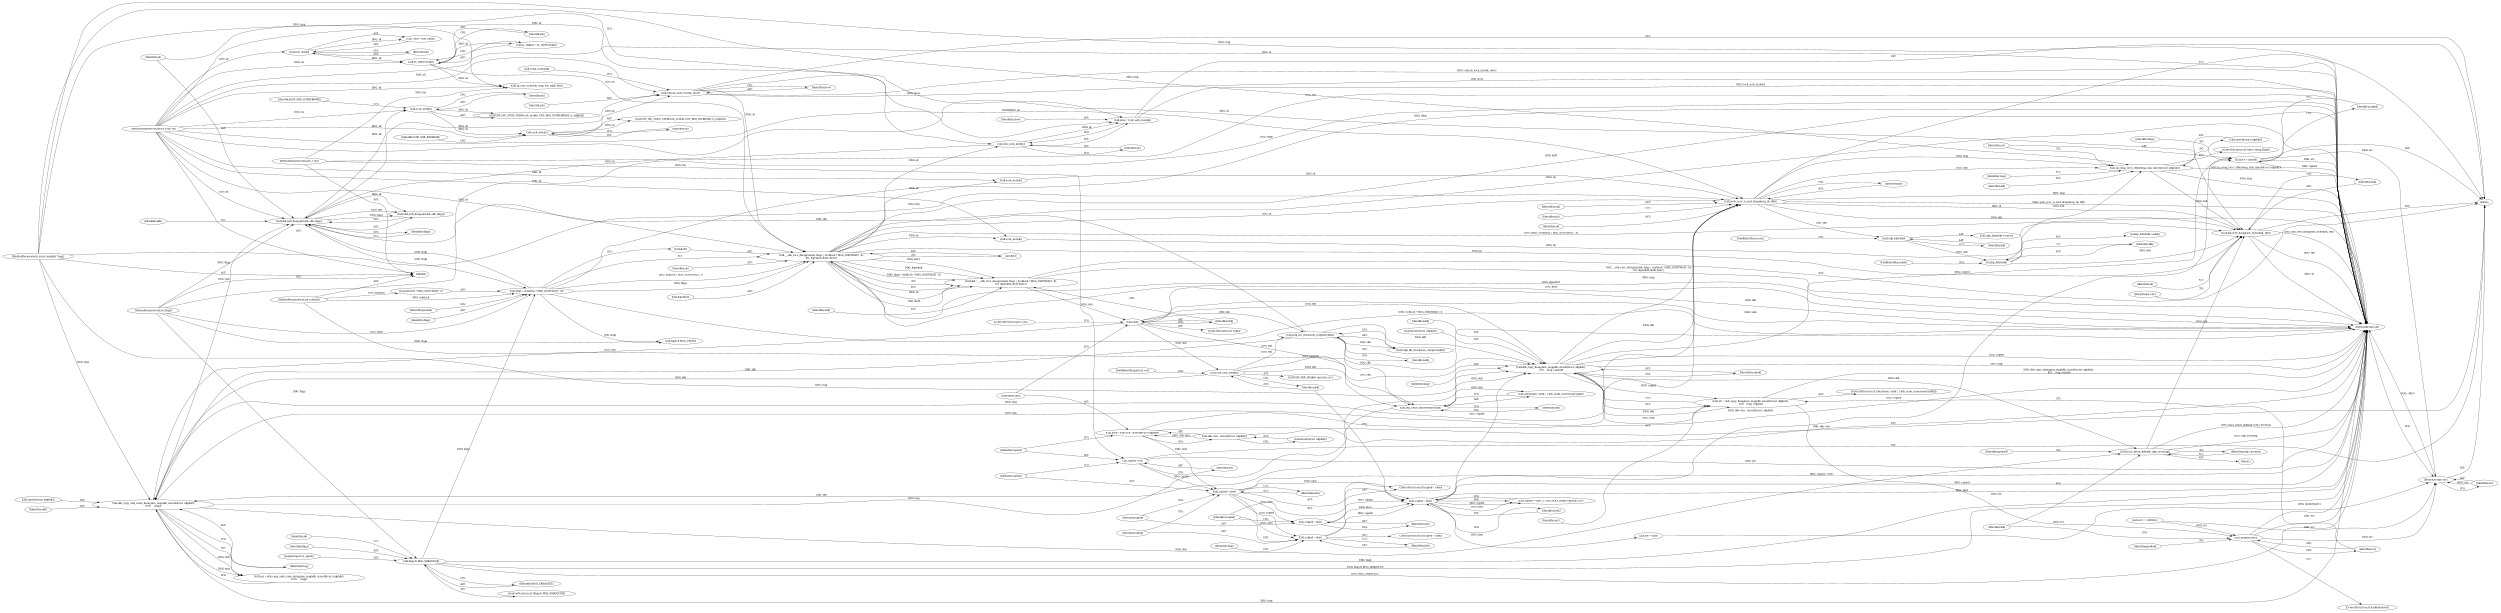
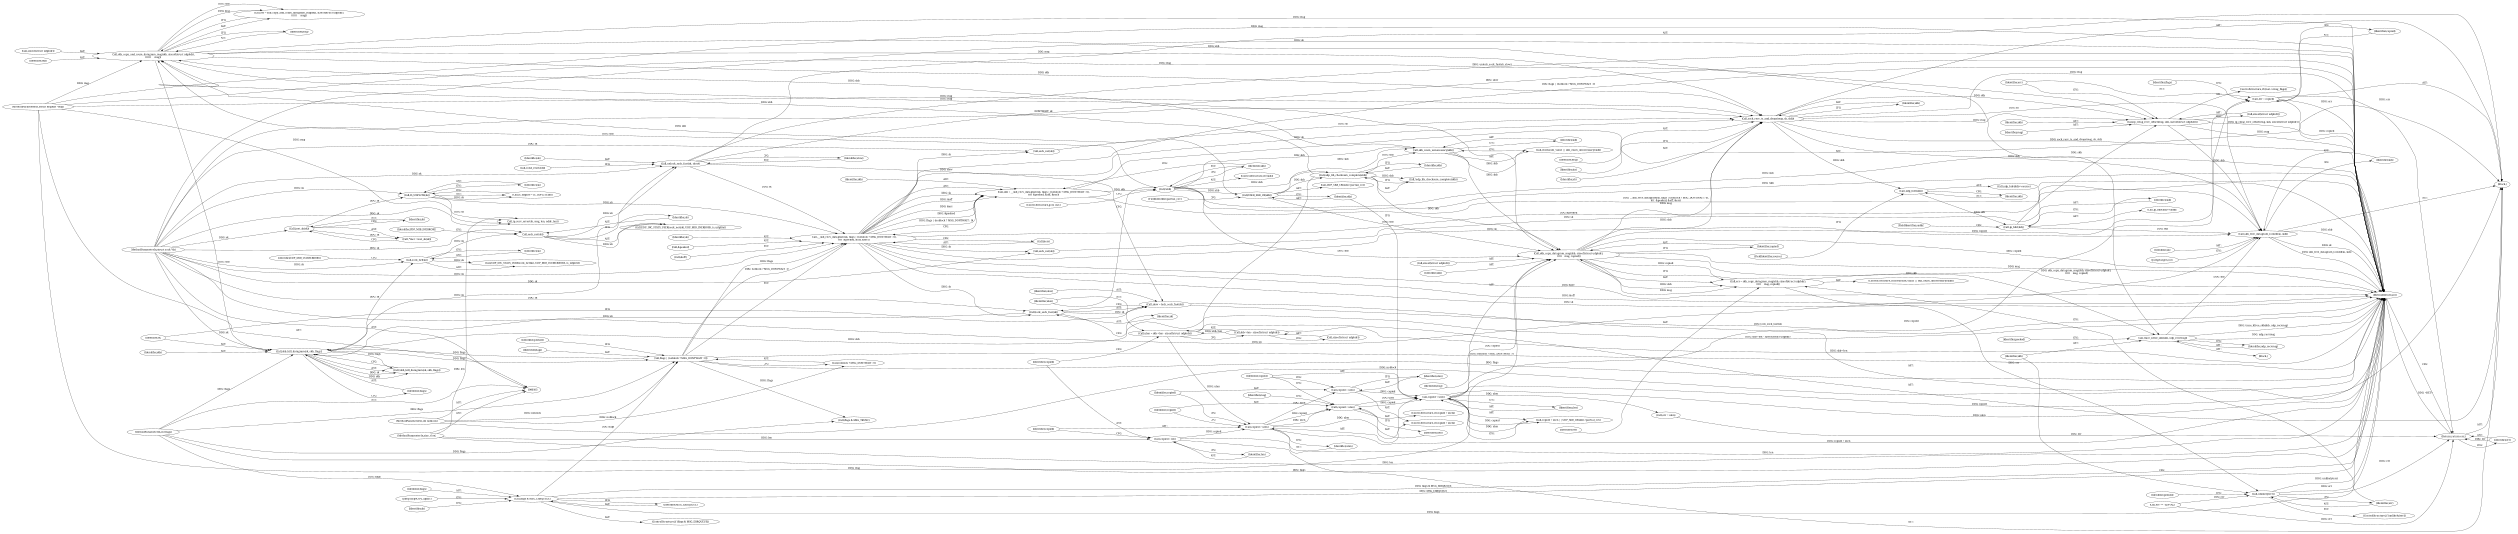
(598, 258) -> (763, 366)
(1224, 373) -> (1257, 195)
